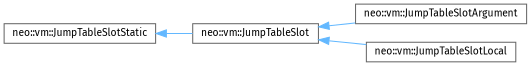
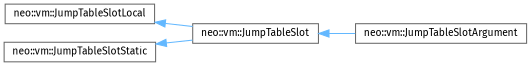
(348, 43) -> (179, 25)
